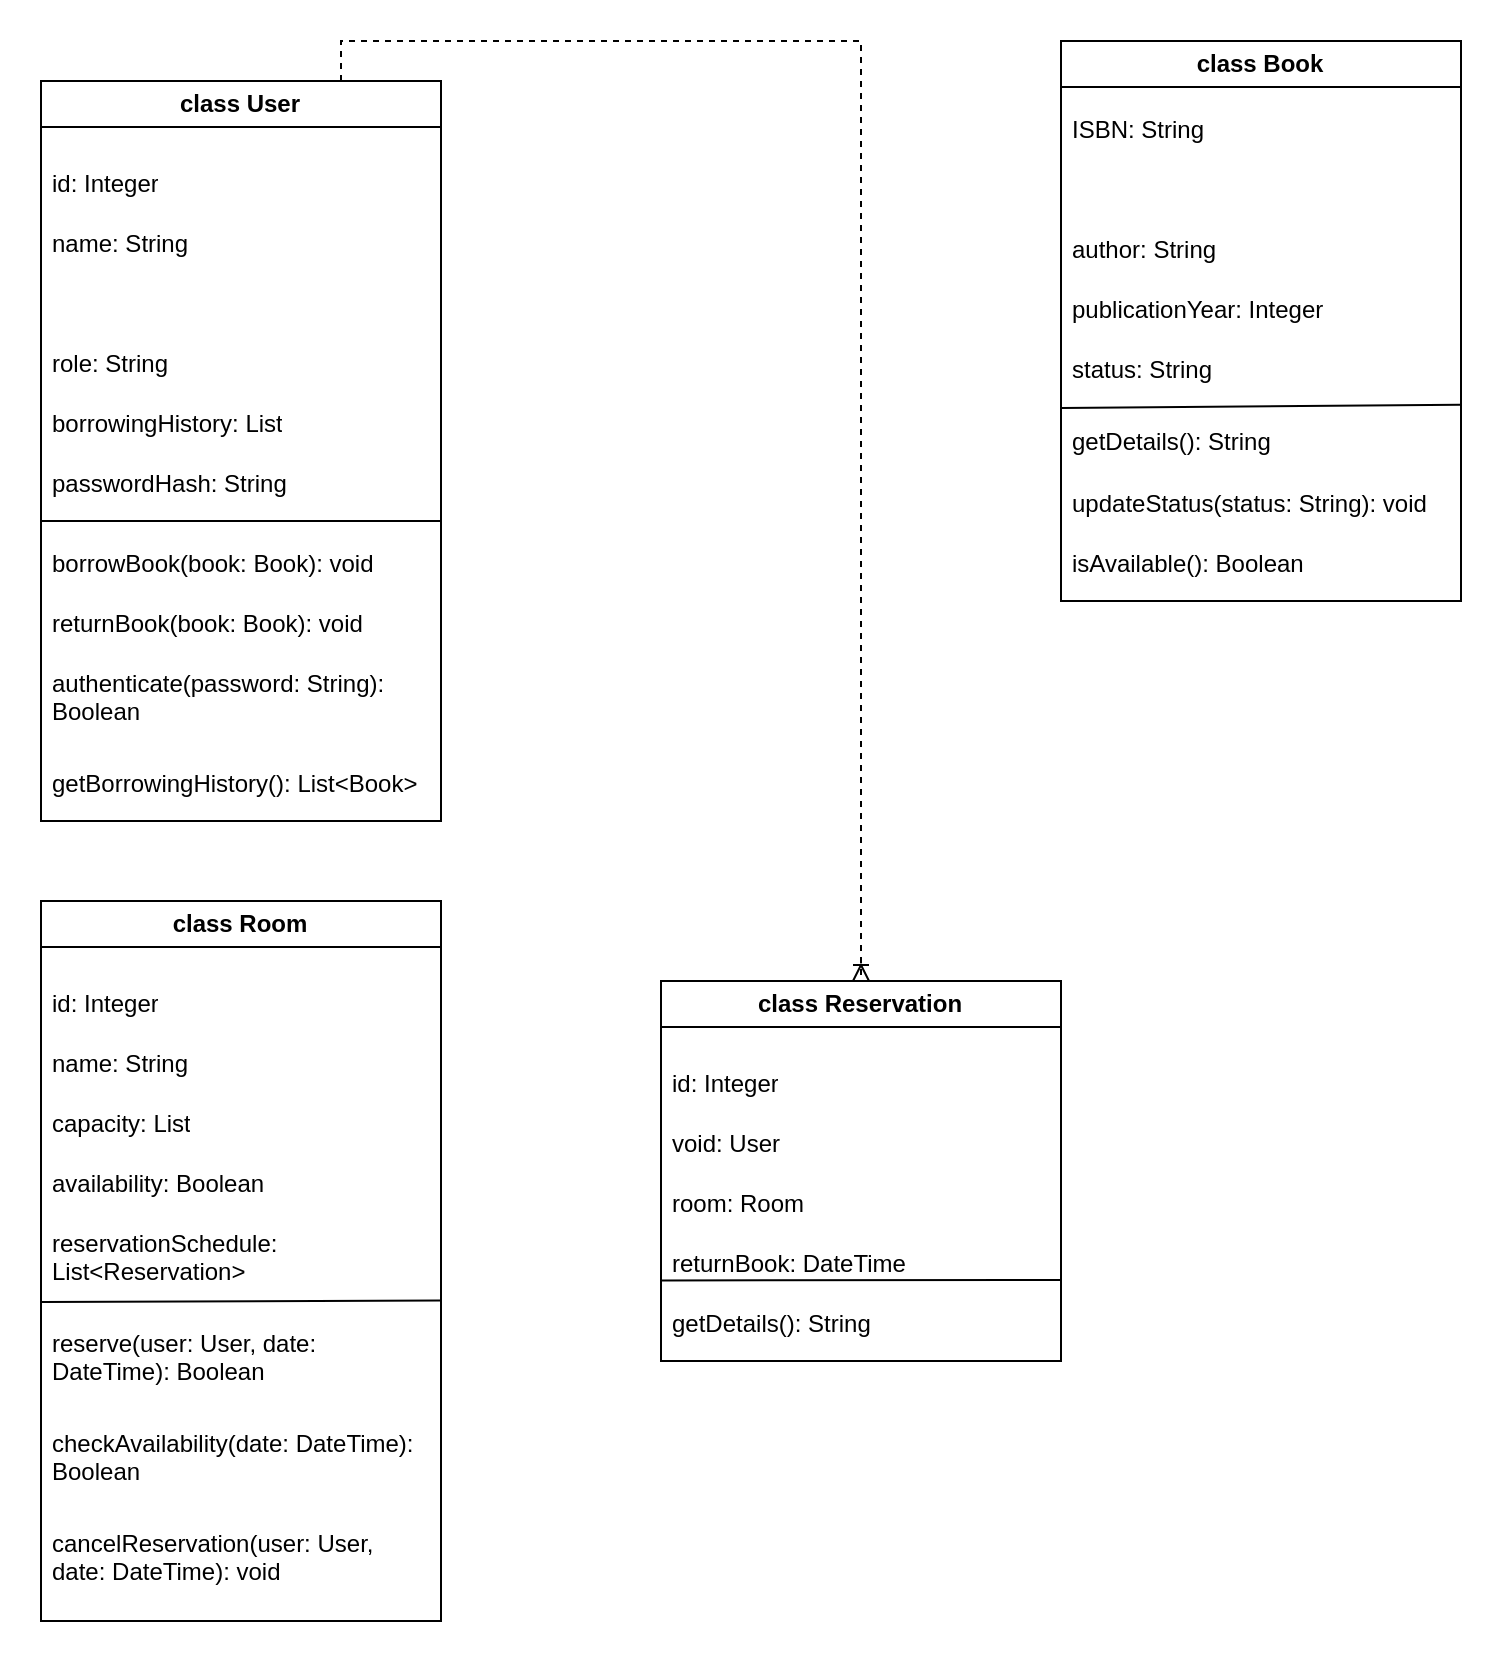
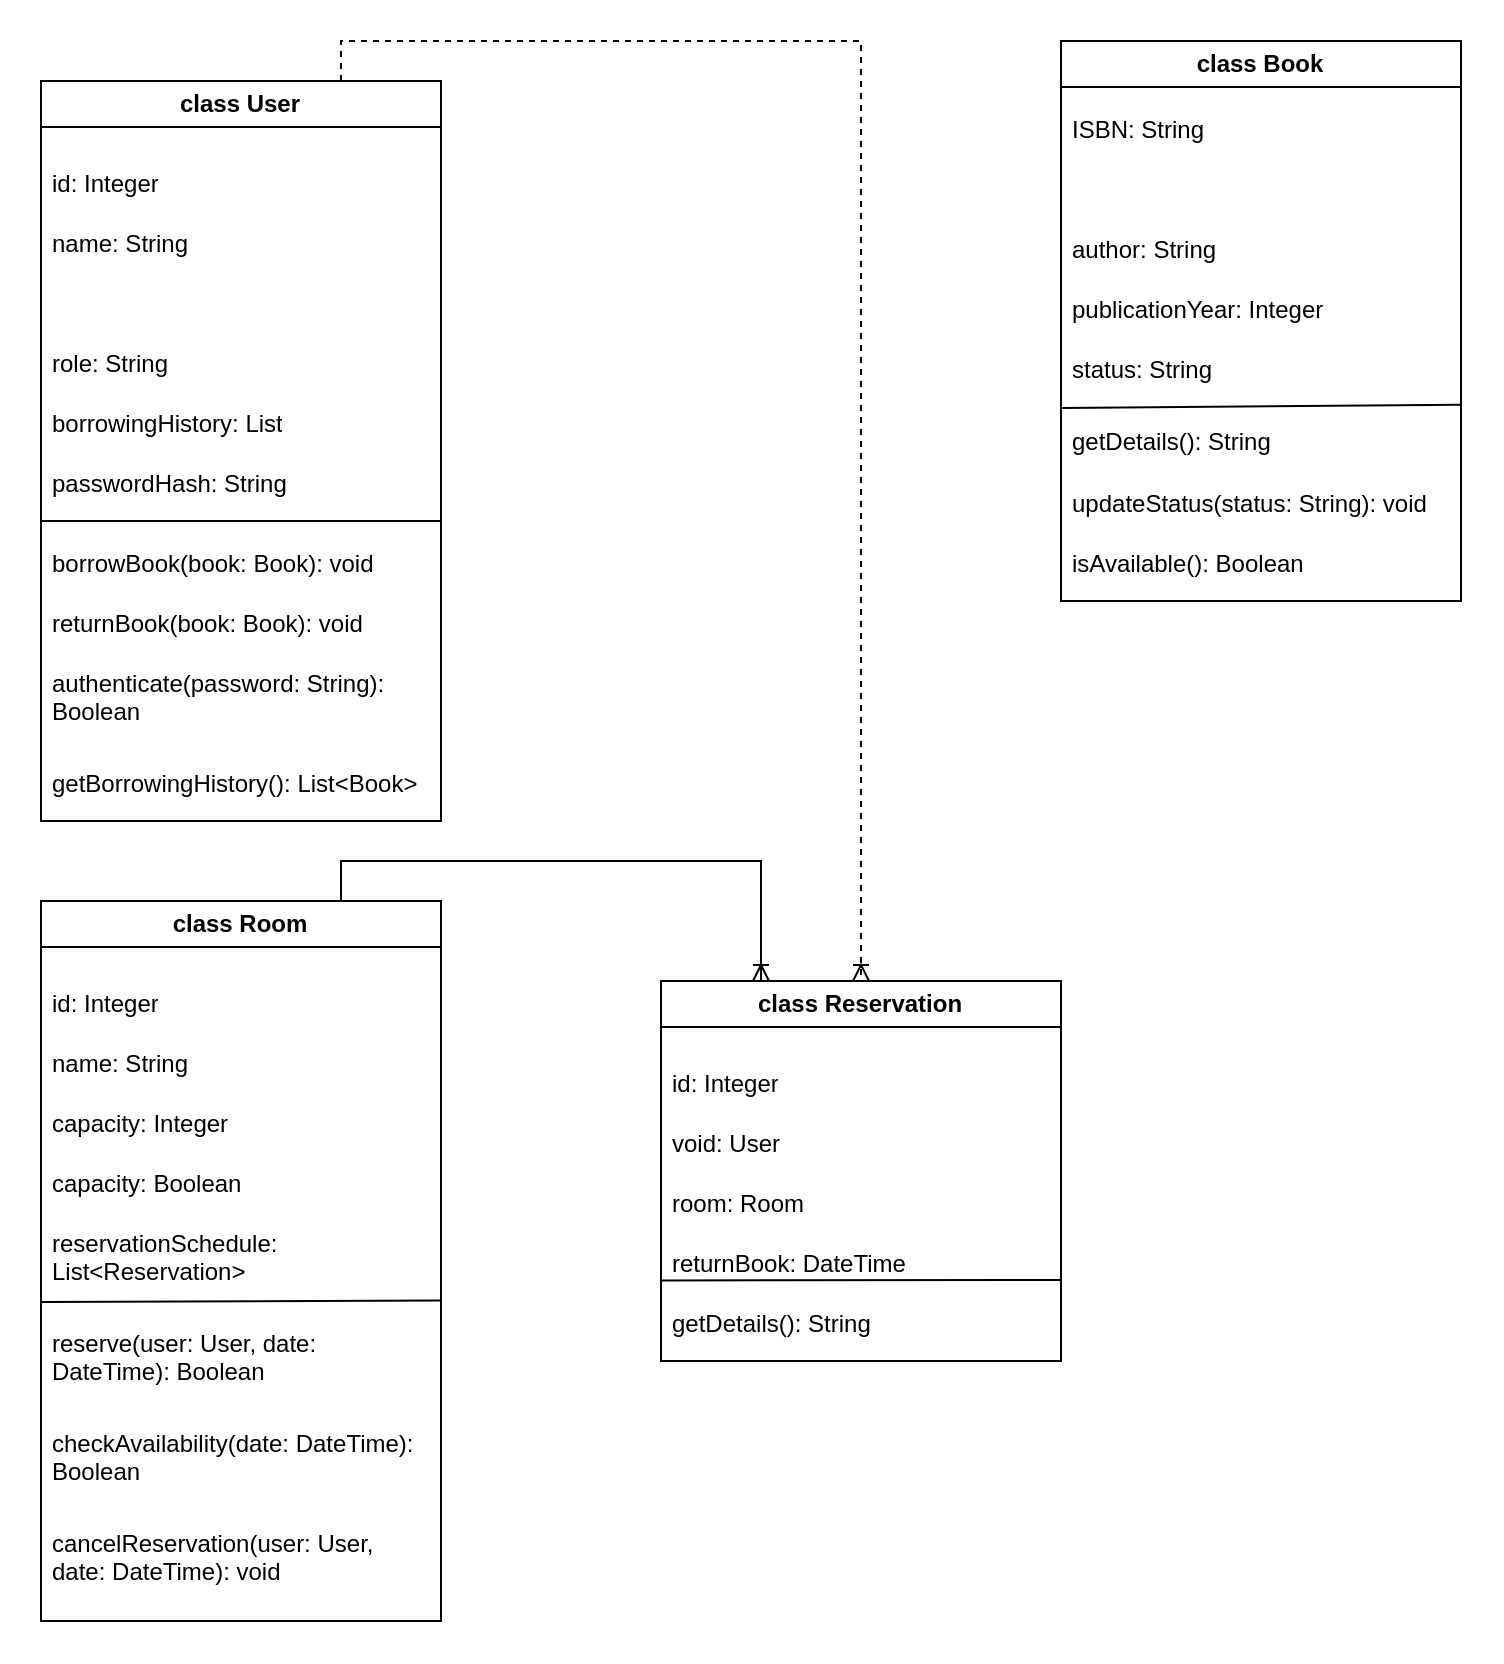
none -> (591, 861)
(135, 1111) -> (158, 1111)
(169, 1171) -> (155, 1171)
